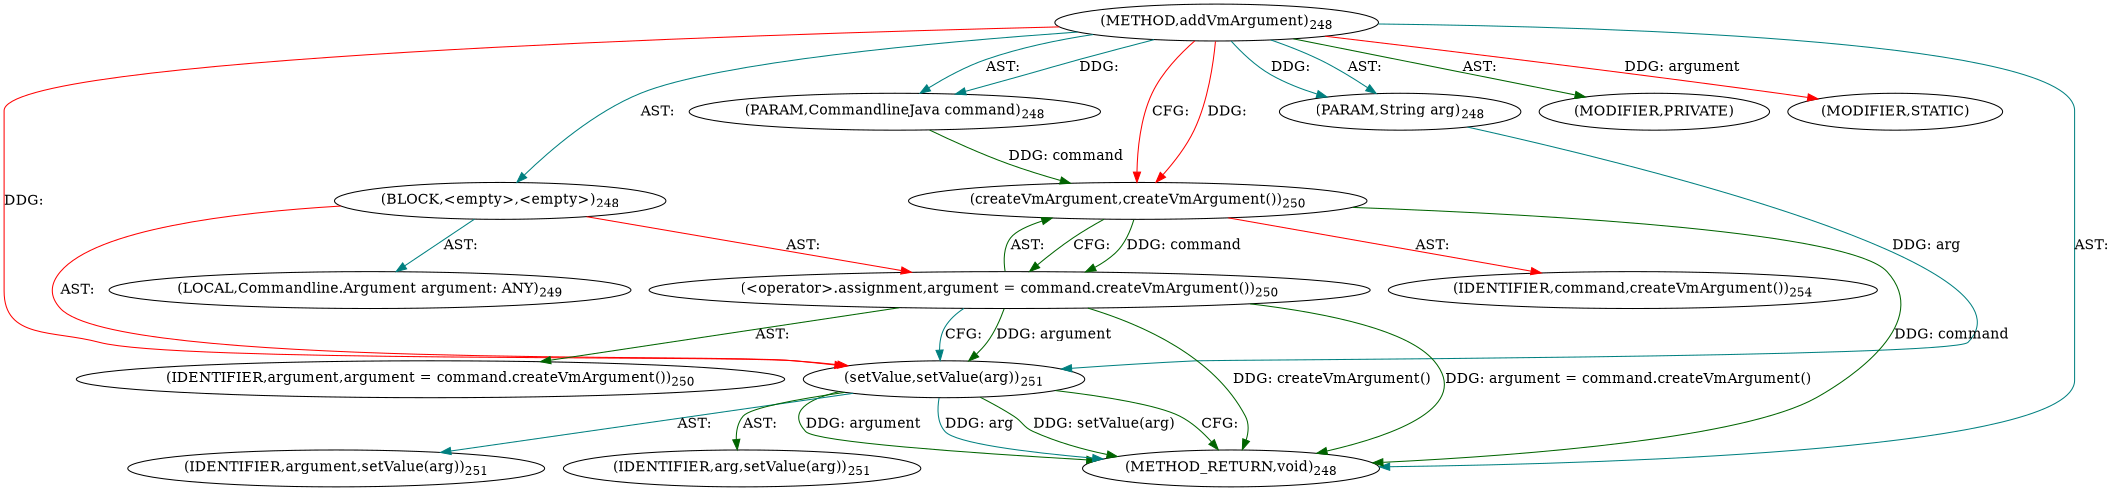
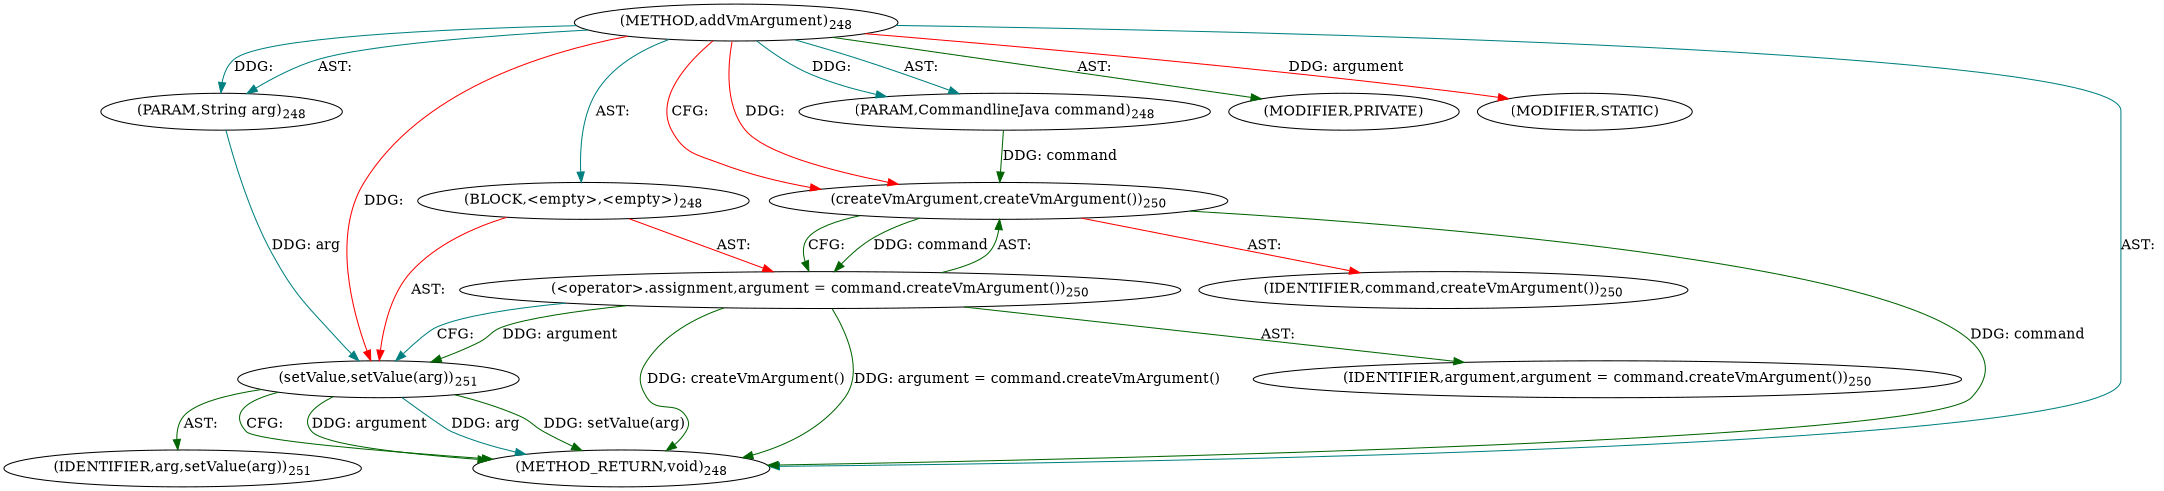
(1801, 289) -> (1611, 289)
(370, 290) -> none
(336, 468) -> none
